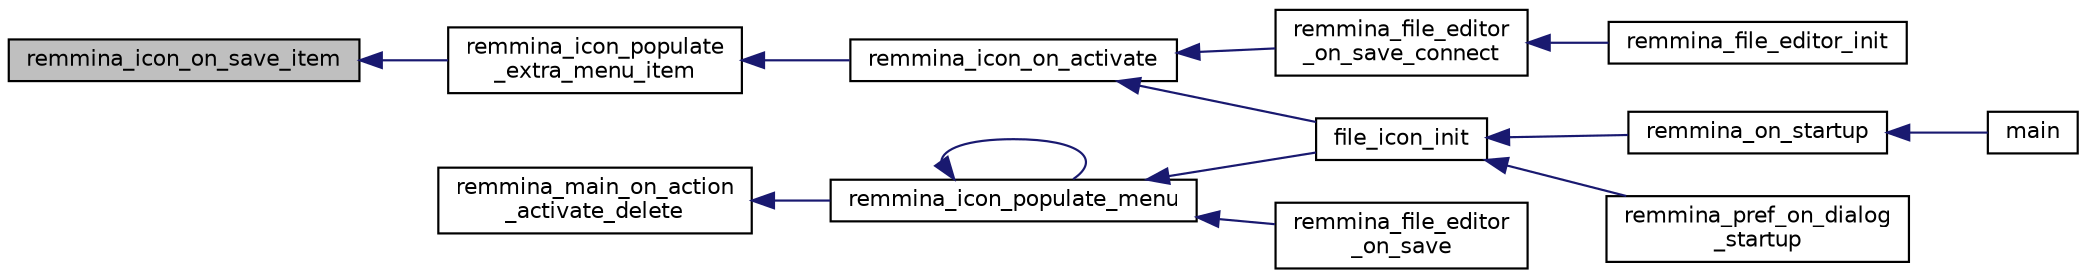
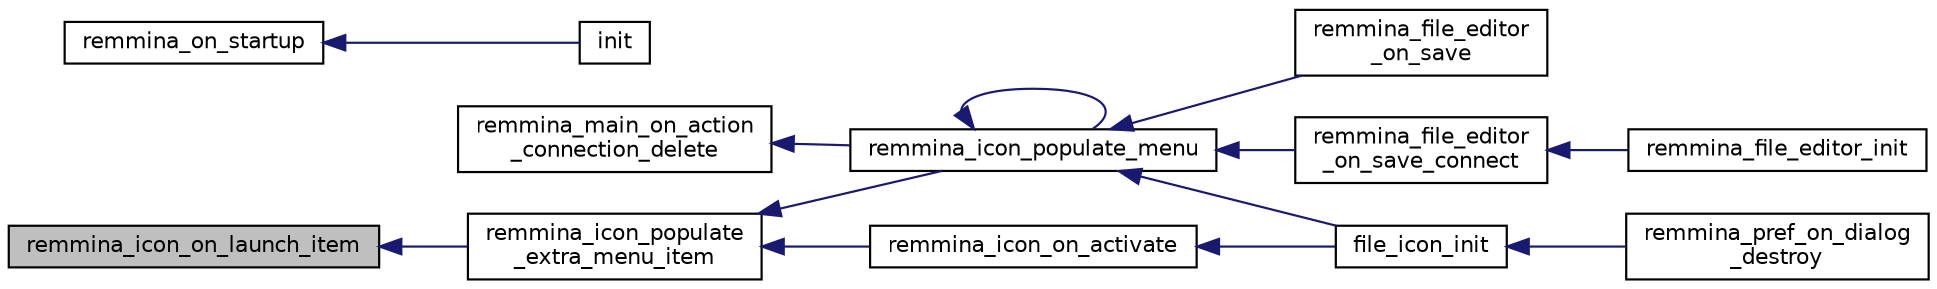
(1238, 50) -> (1267, 150)
(184, 60) -> (194, 247)
(2033, 133) -> (615, 43)
(1569, 136) -> none
none -> (861, 190)
(595, 201) -> (615, 139)
(1758, 229) -> (1777, 247)
